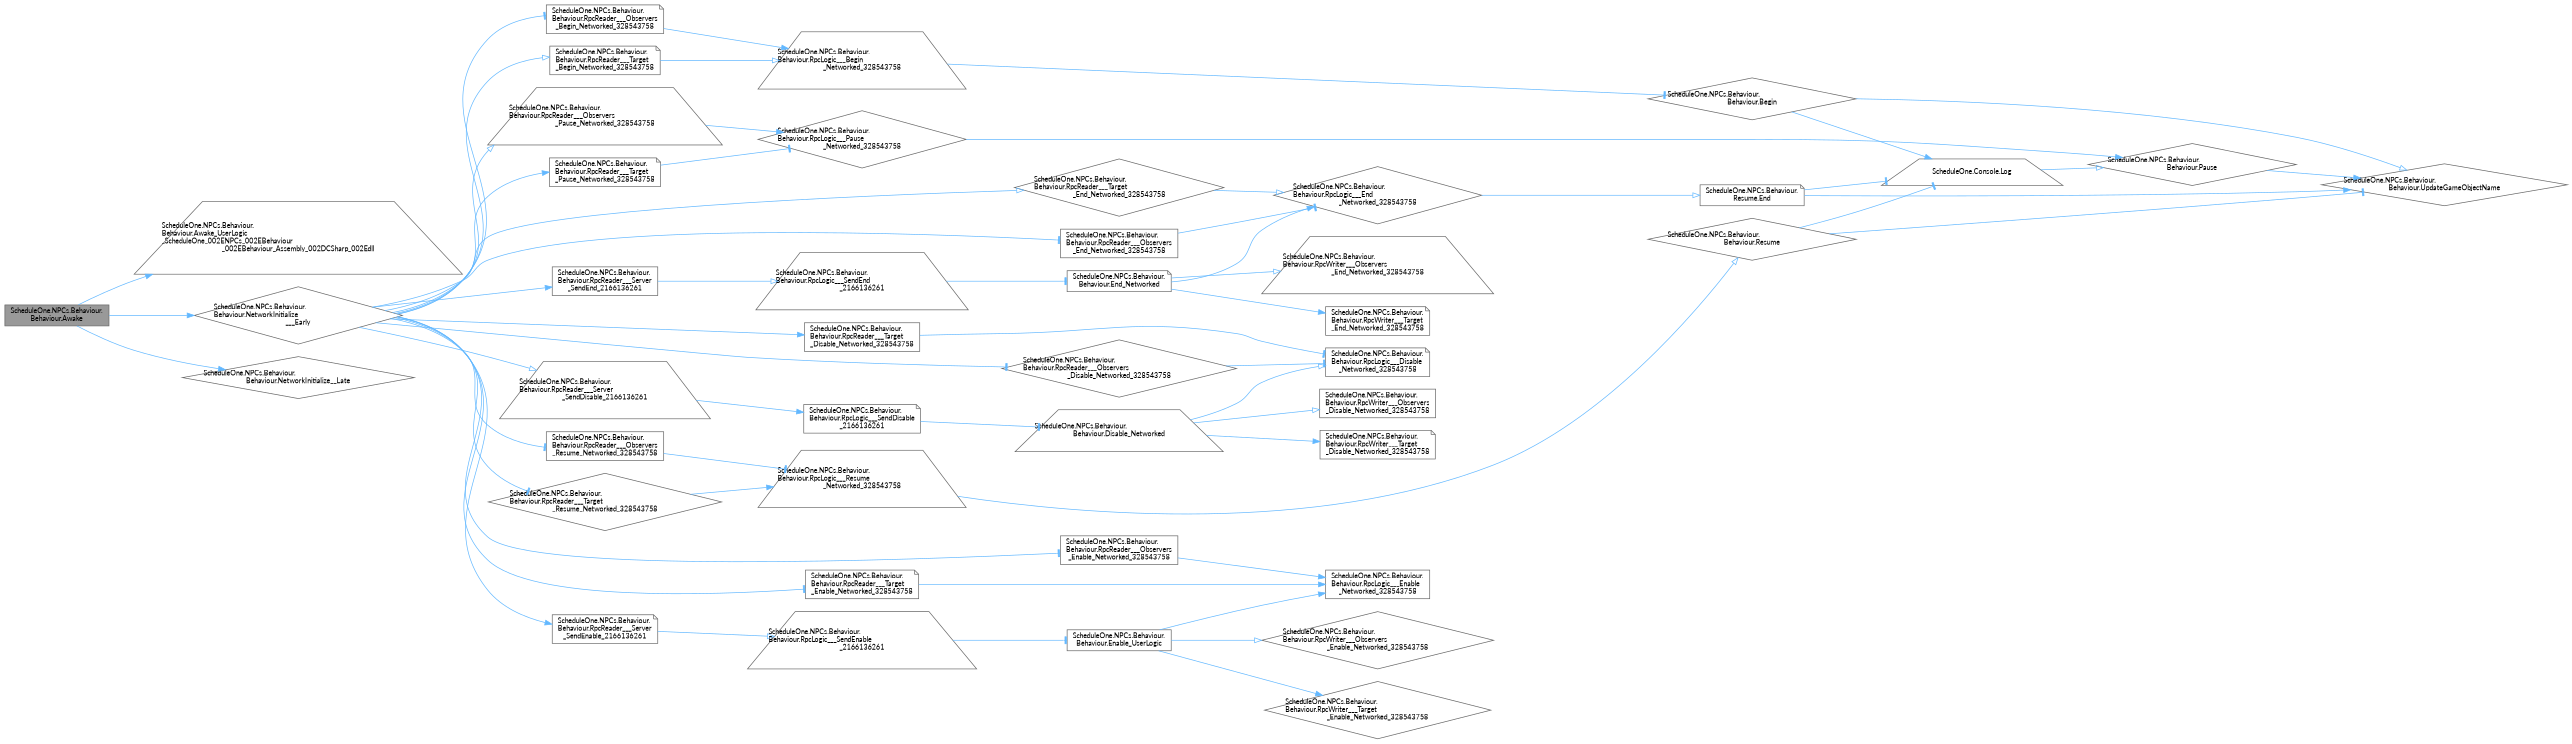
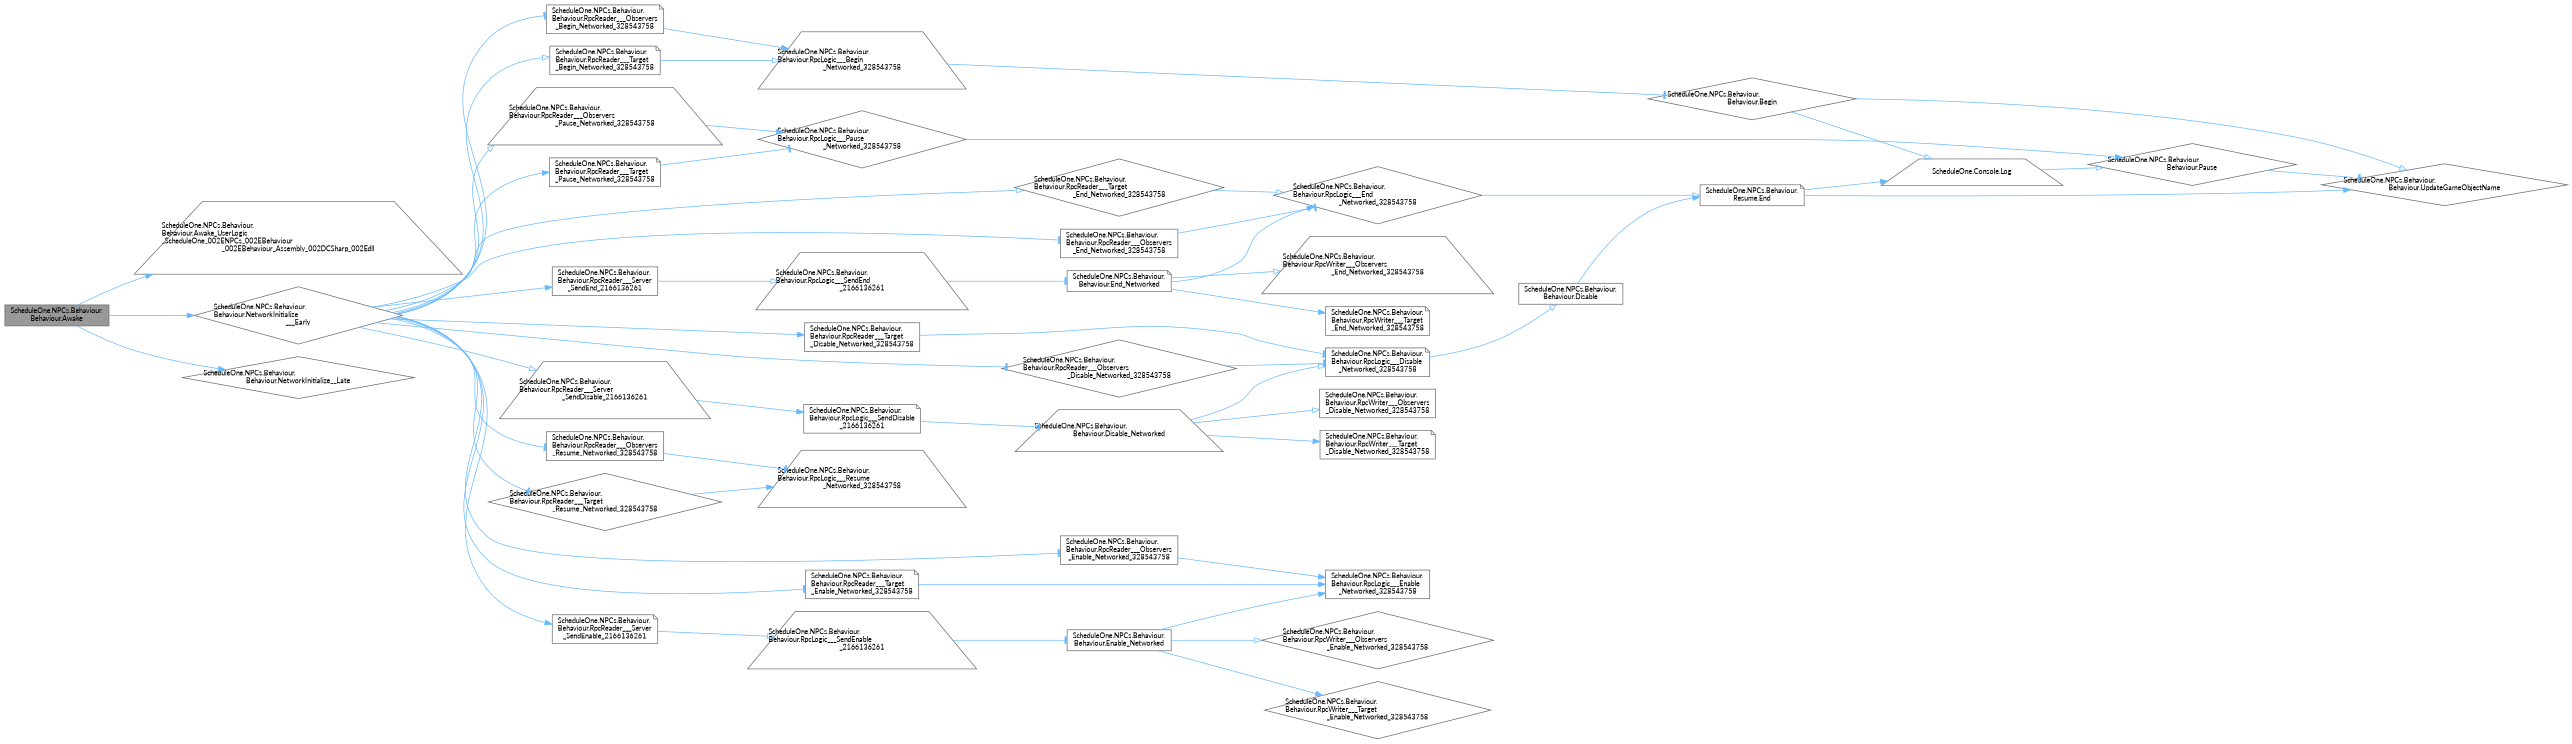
(1858, 134) -> (1858, 134)
(2310, 174) -> (2310, 174)
(1844, 186) -> (1844, 186)
(1752, 239) -> none
none -> (1571, 294)
(1119, 640) -> (1119, 640)
